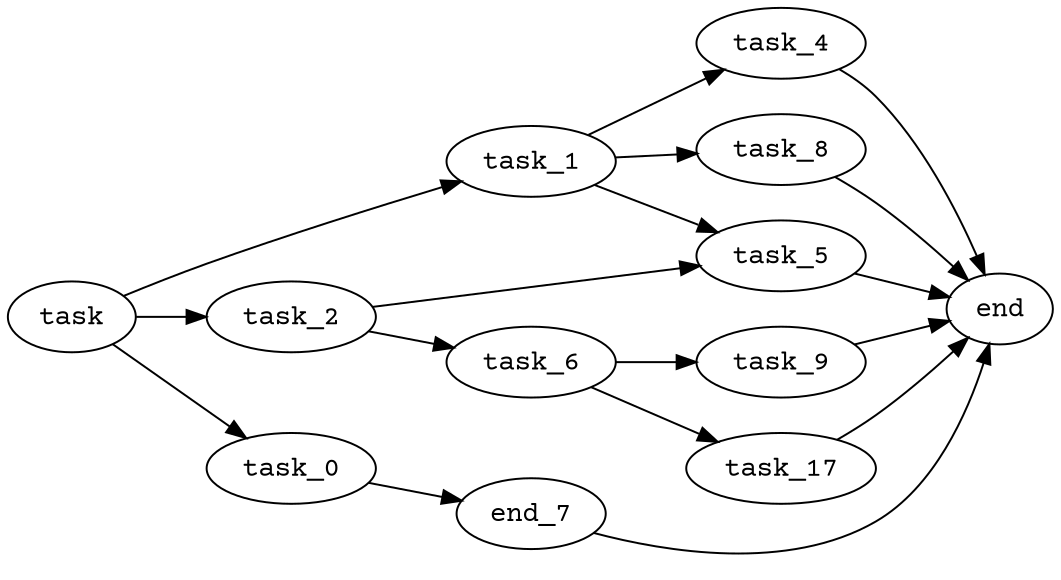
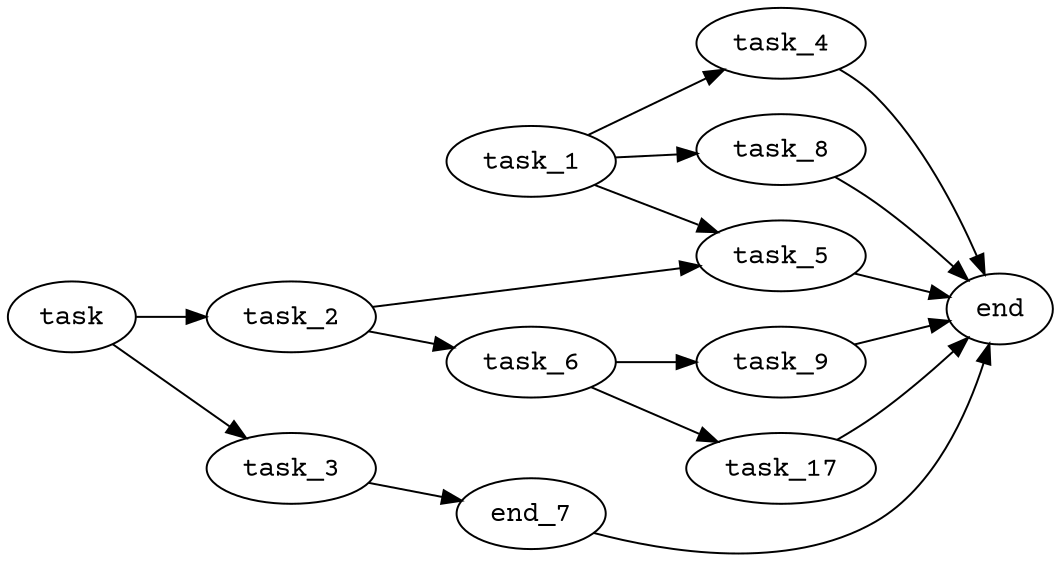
(282, 238) -> none
(291, 468) -> (291, 468)
